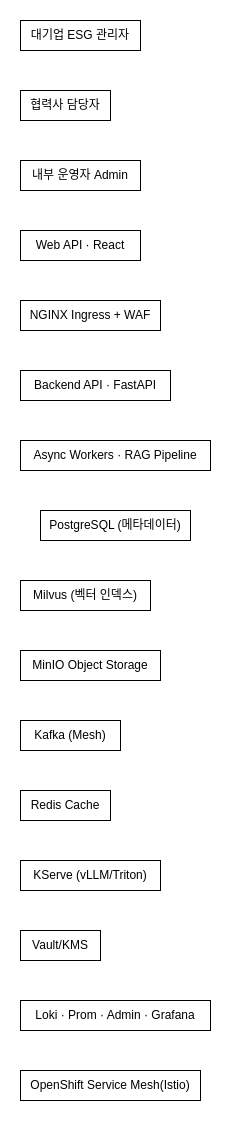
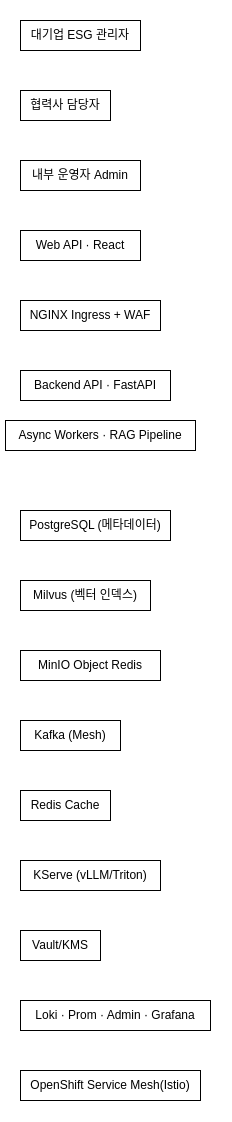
(116, 456) -> (101, 436)
(116, 526) -> (96, 526)
(91, 666) -> (91, 666)
